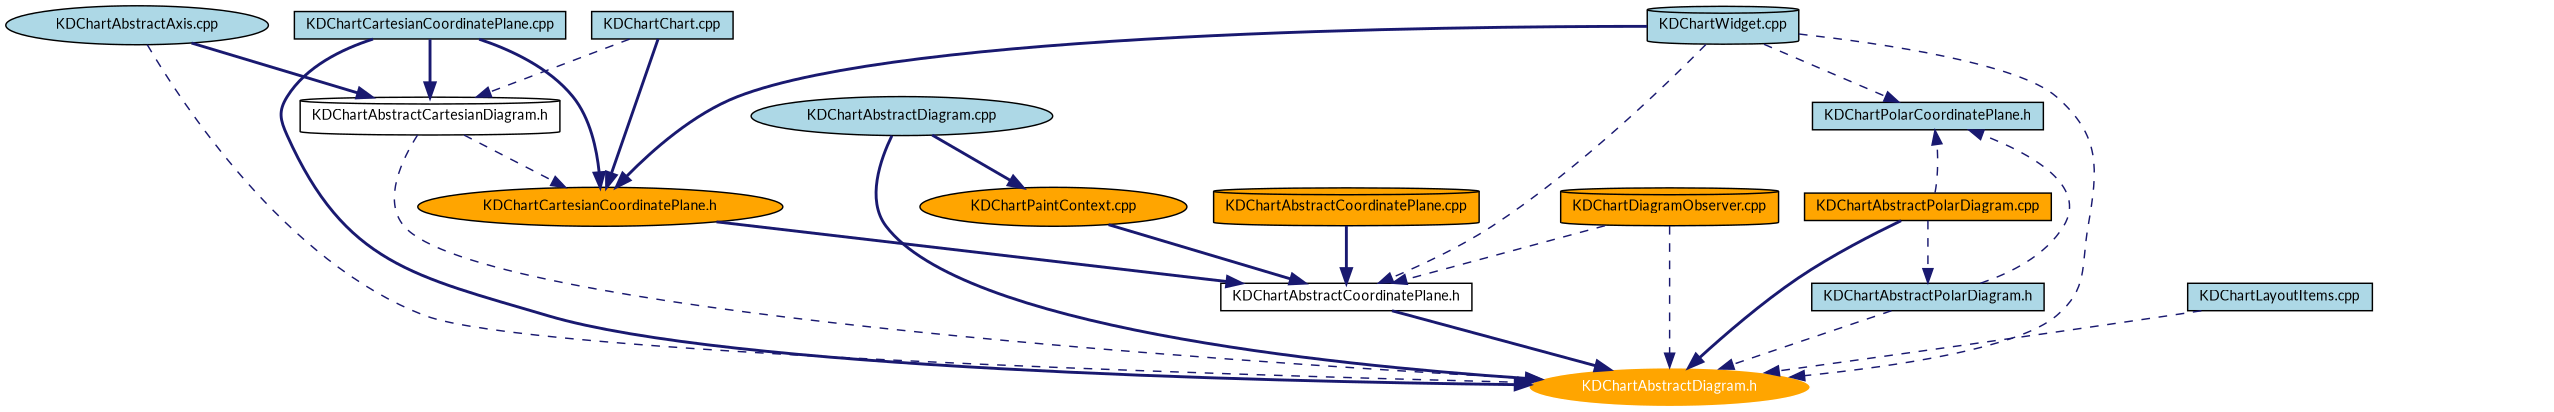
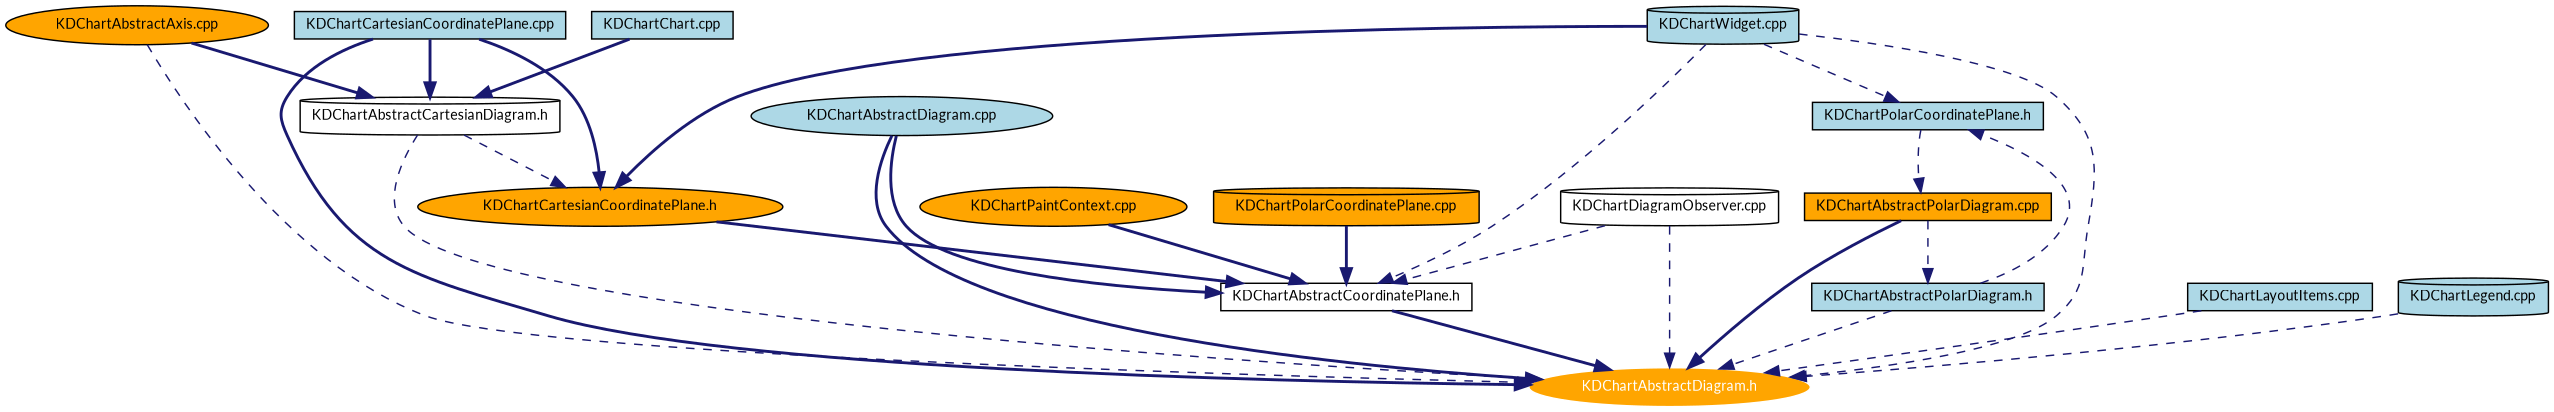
(137, 25) -> (137, 25)
(560, 65) -> (560, 65)
(635, 106) -> none
(971, 158) -> (1005, 268)
(1937, 169) -> (1918, 154)
(1346, 207) -> (1346, 207)
(1670, 207) -> (1670, 207)
none -> (2473, 297)
